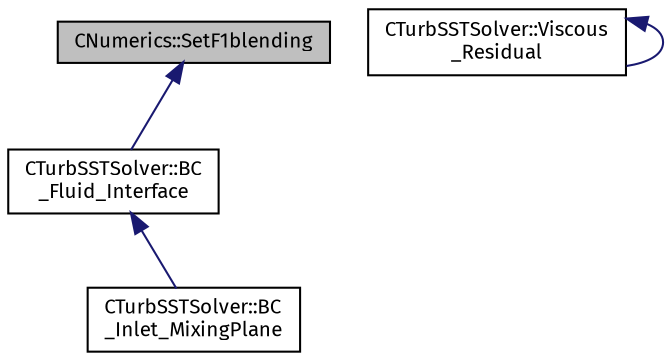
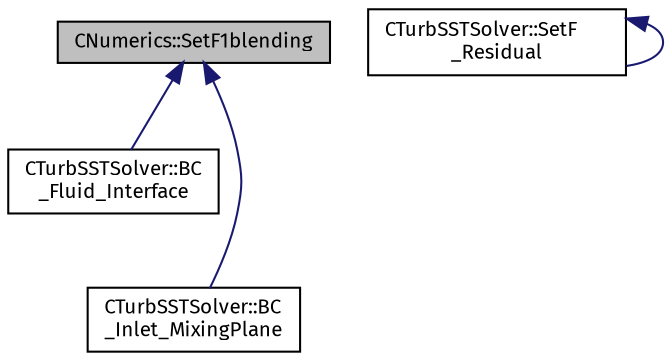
(497, 42) -> (497, 42)
(159, 260) -> (241, 185)
